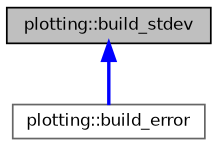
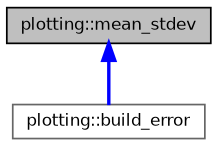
(109, 26) -> (109, 26)
